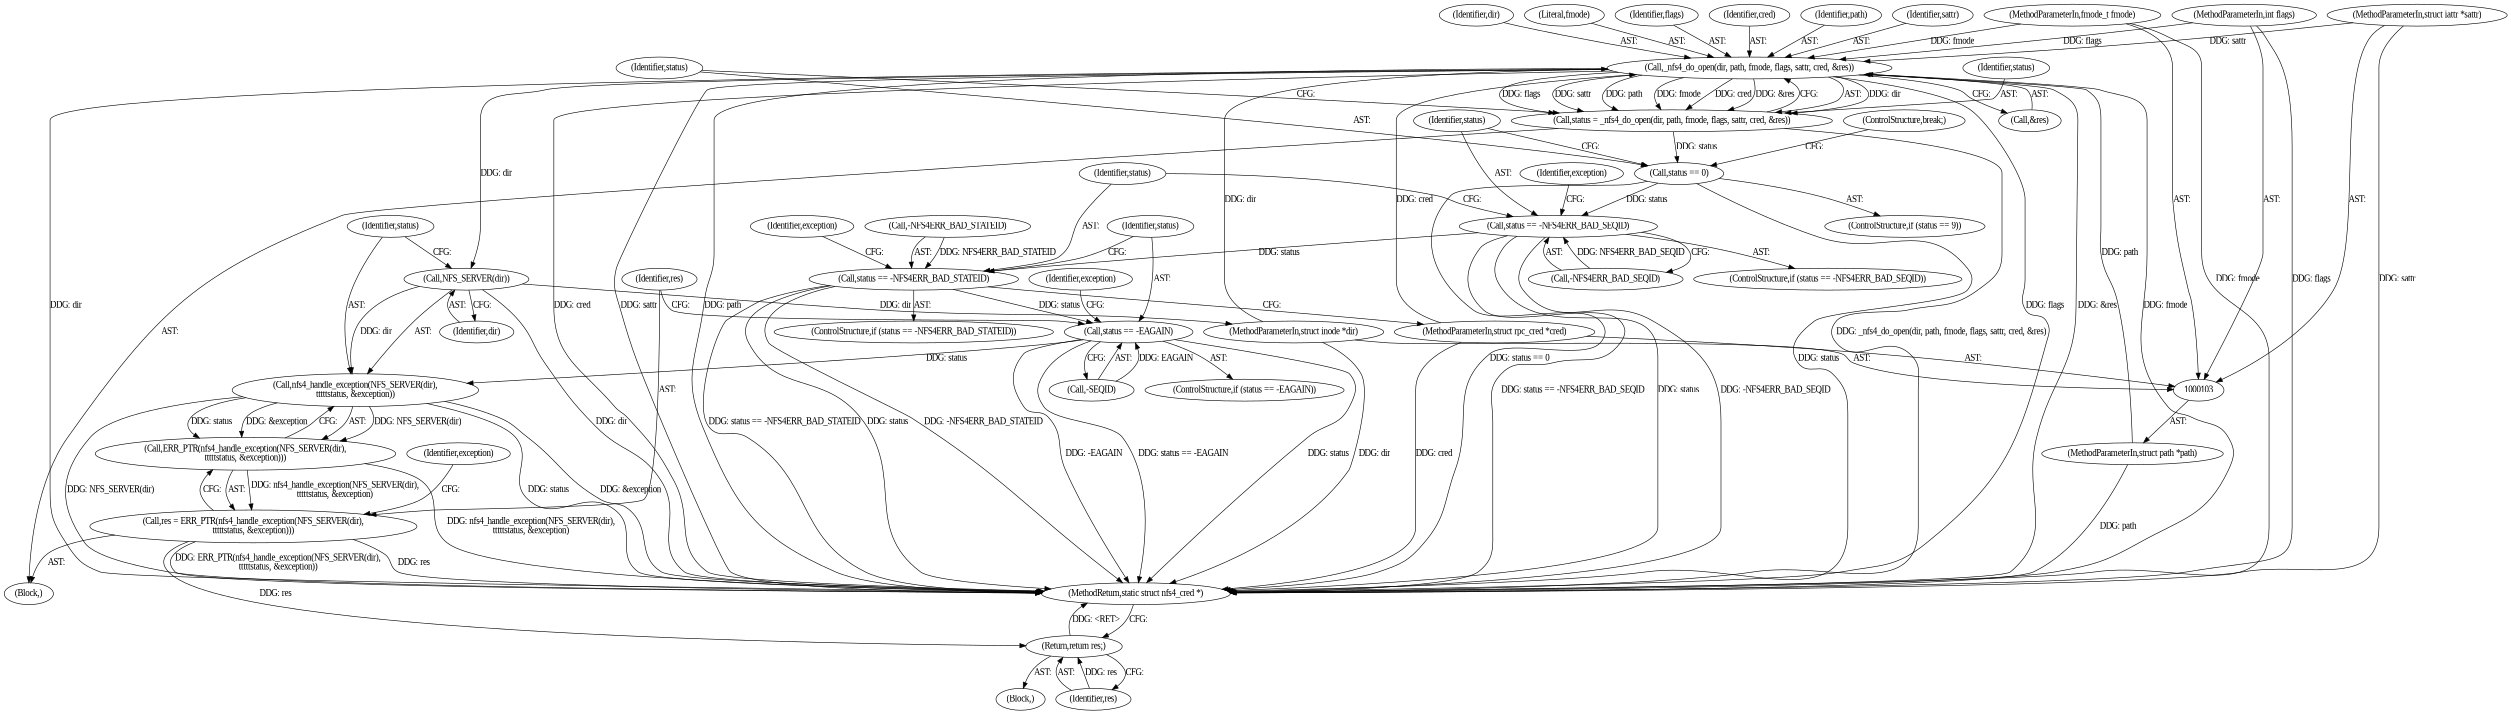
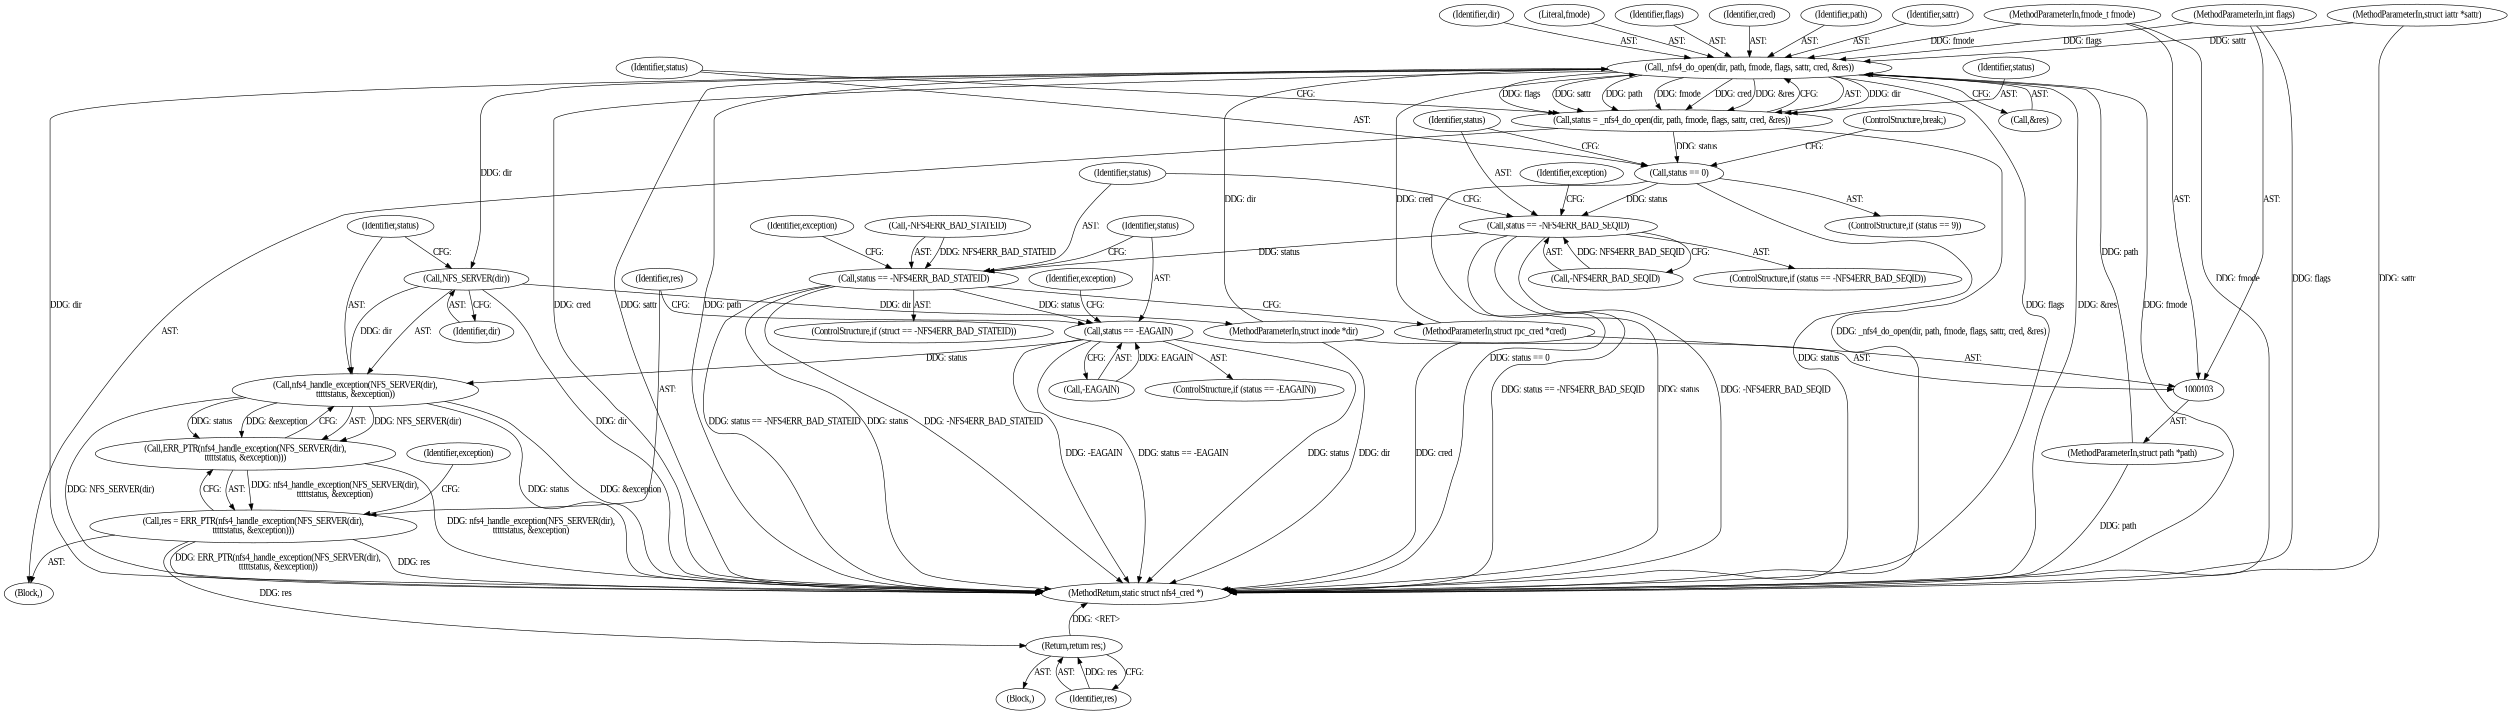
(2347, 226) -> none
(914, 332) -> (914, 332)
(1092, 390) -> (1092, 390)
(1124, 623) -> none
